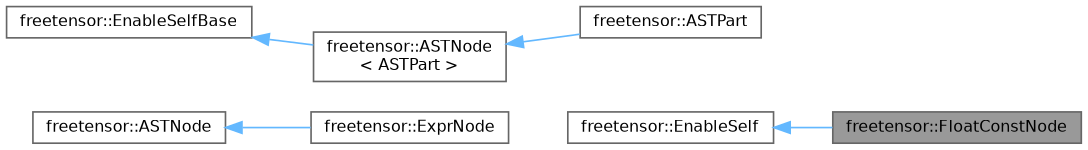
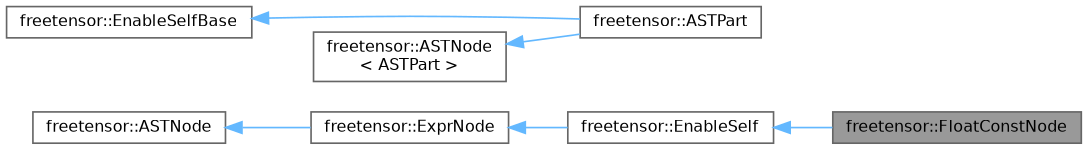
(291, 42) -> (424, 16)
none -> (547, 128)
